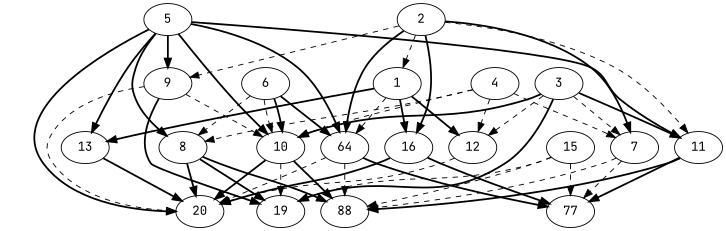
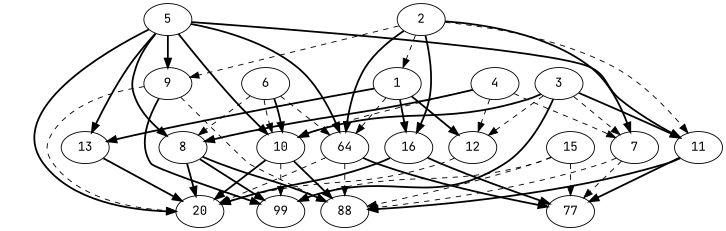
(218, 112) -> (242, 157)
(302, 113) -> (302, 113)
(356, 113) -> (356, 113)
(281, 212) -> (281, 212)
